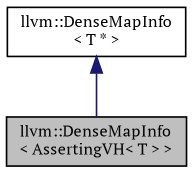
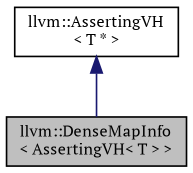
(97, 32) -> (97, 32)
